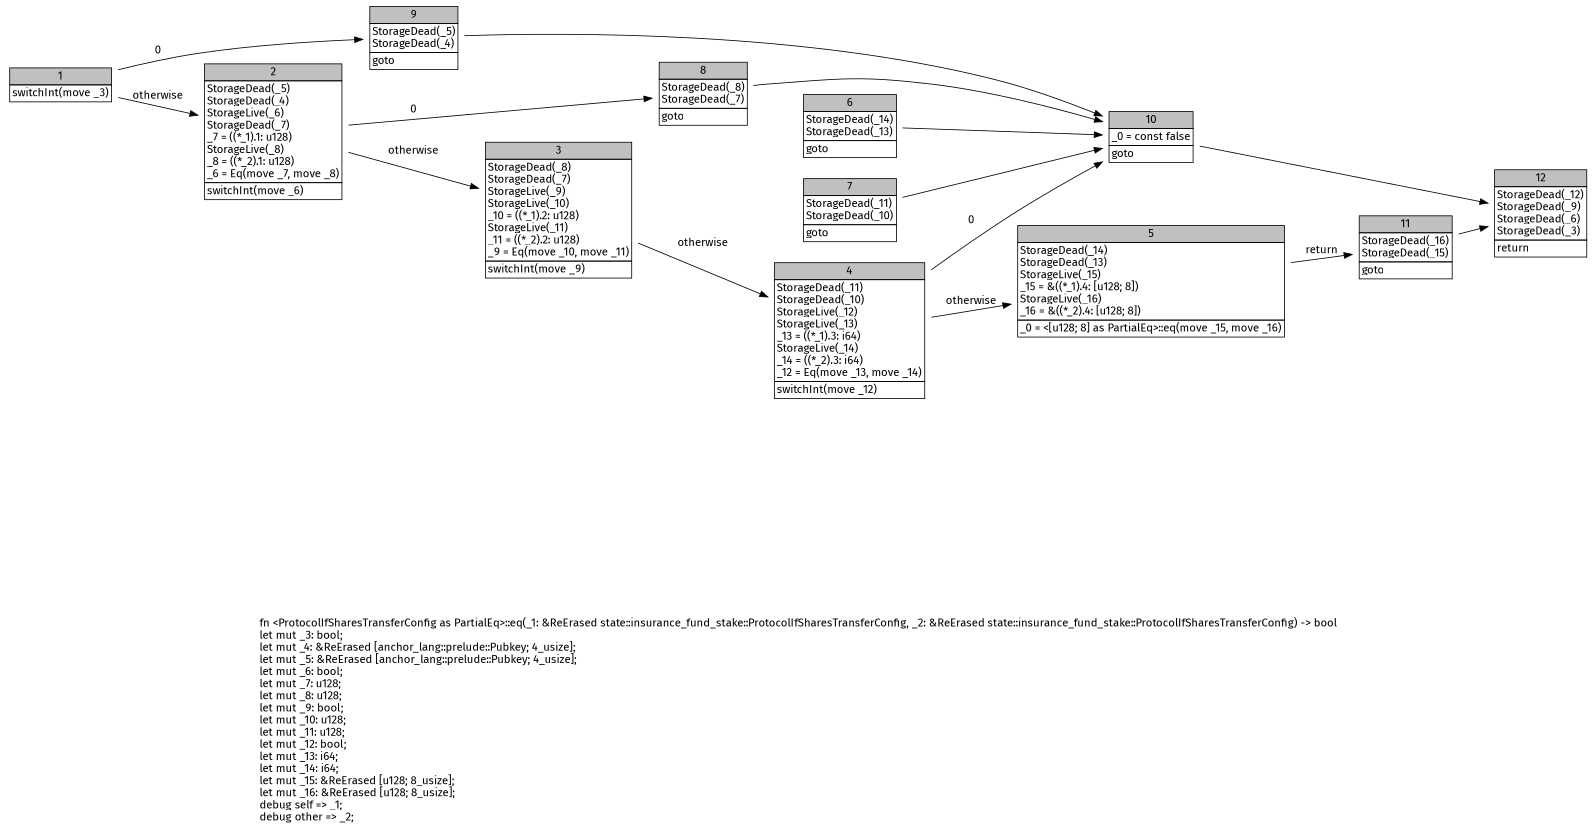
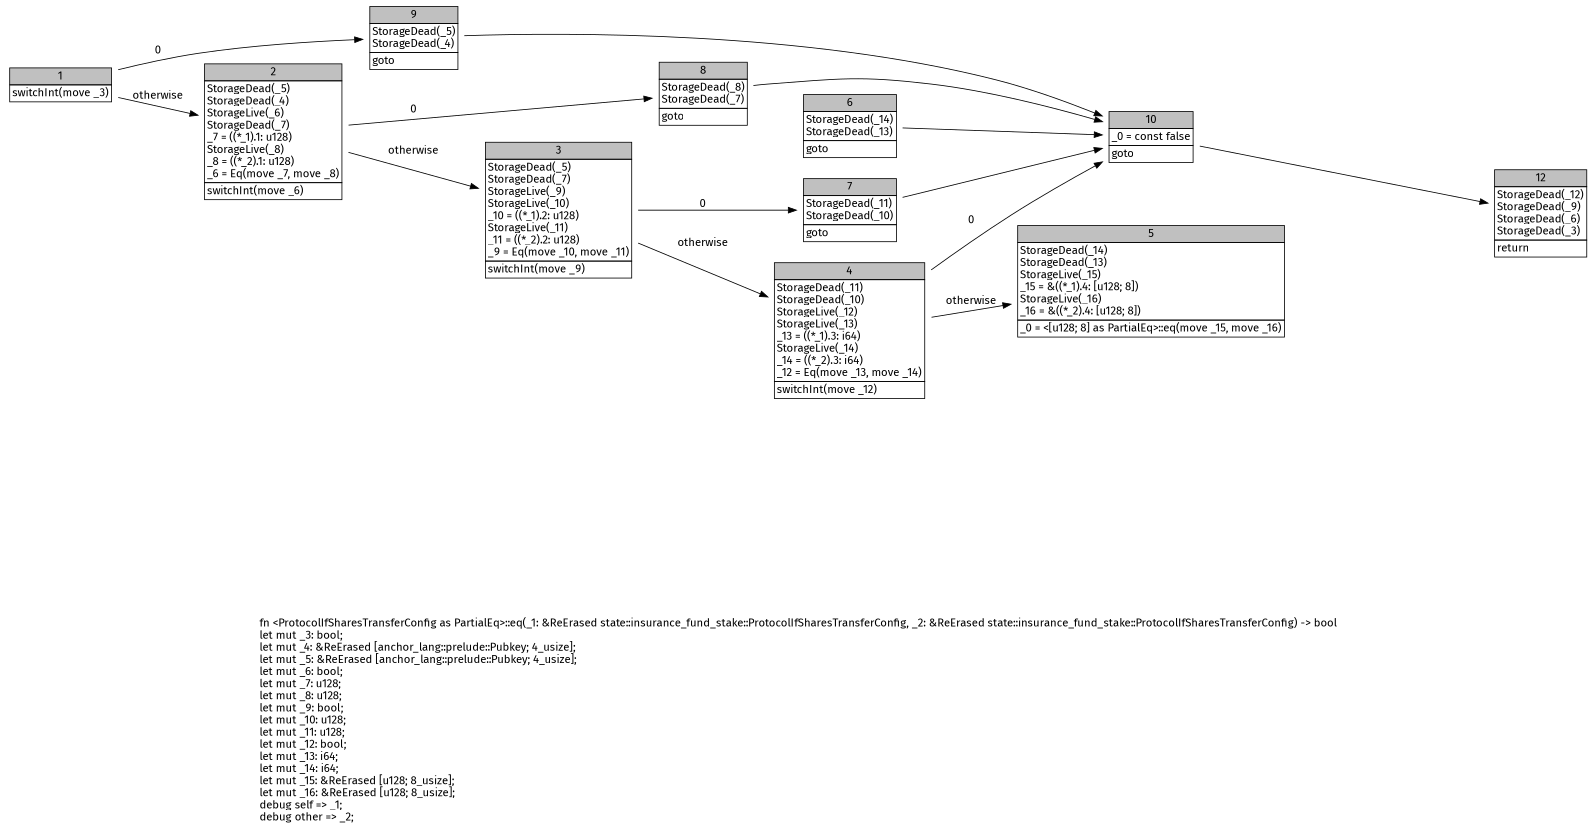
(529, 167) -> (529, 167)
none -> (713, 210)
(1405, 247) -> none
